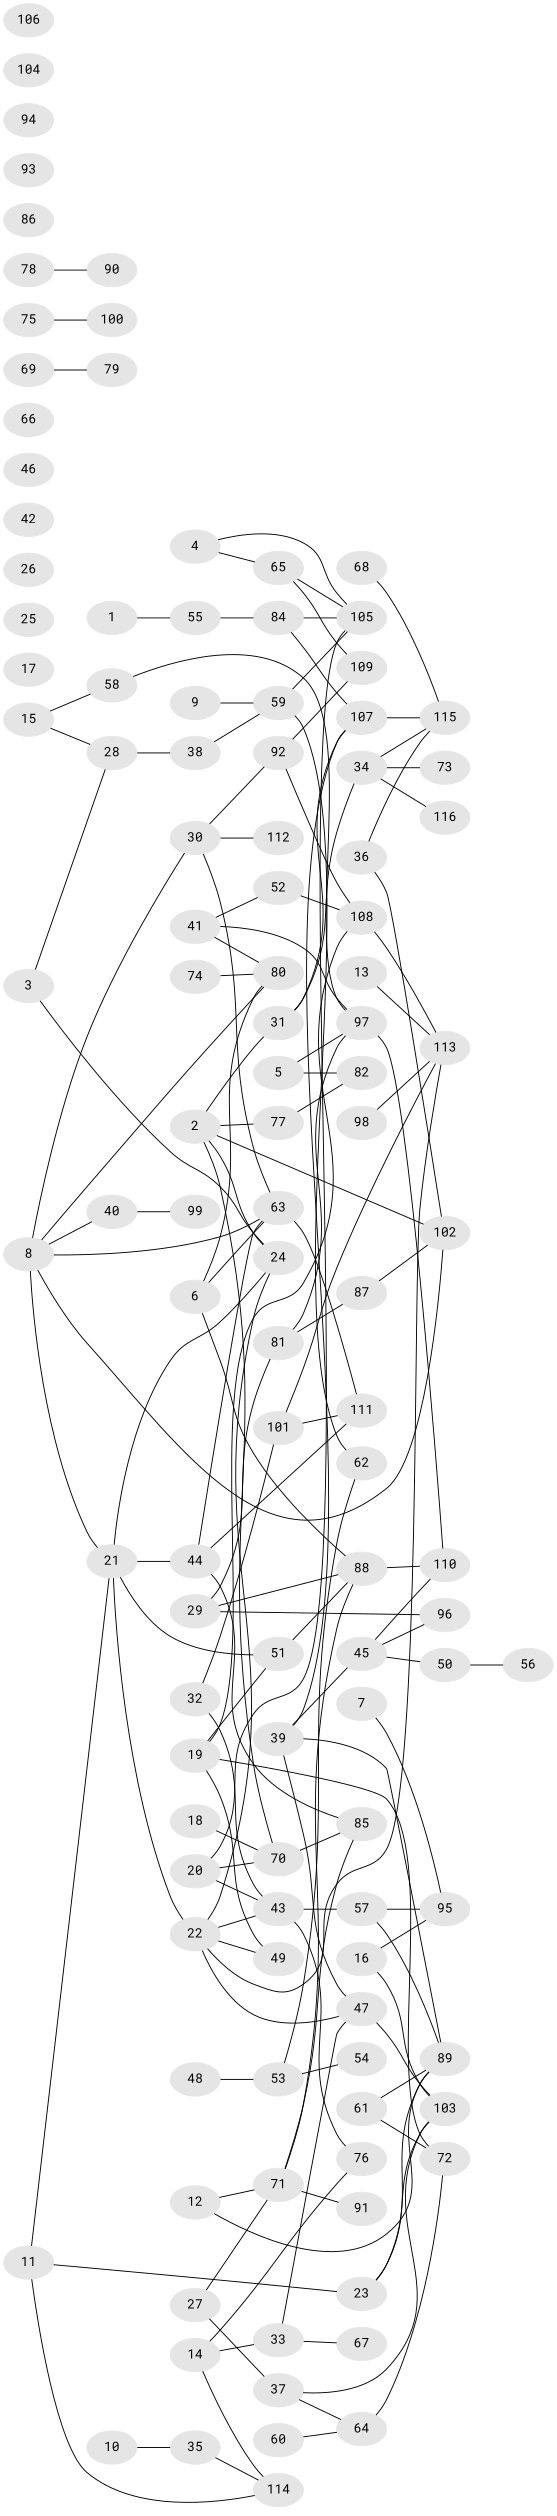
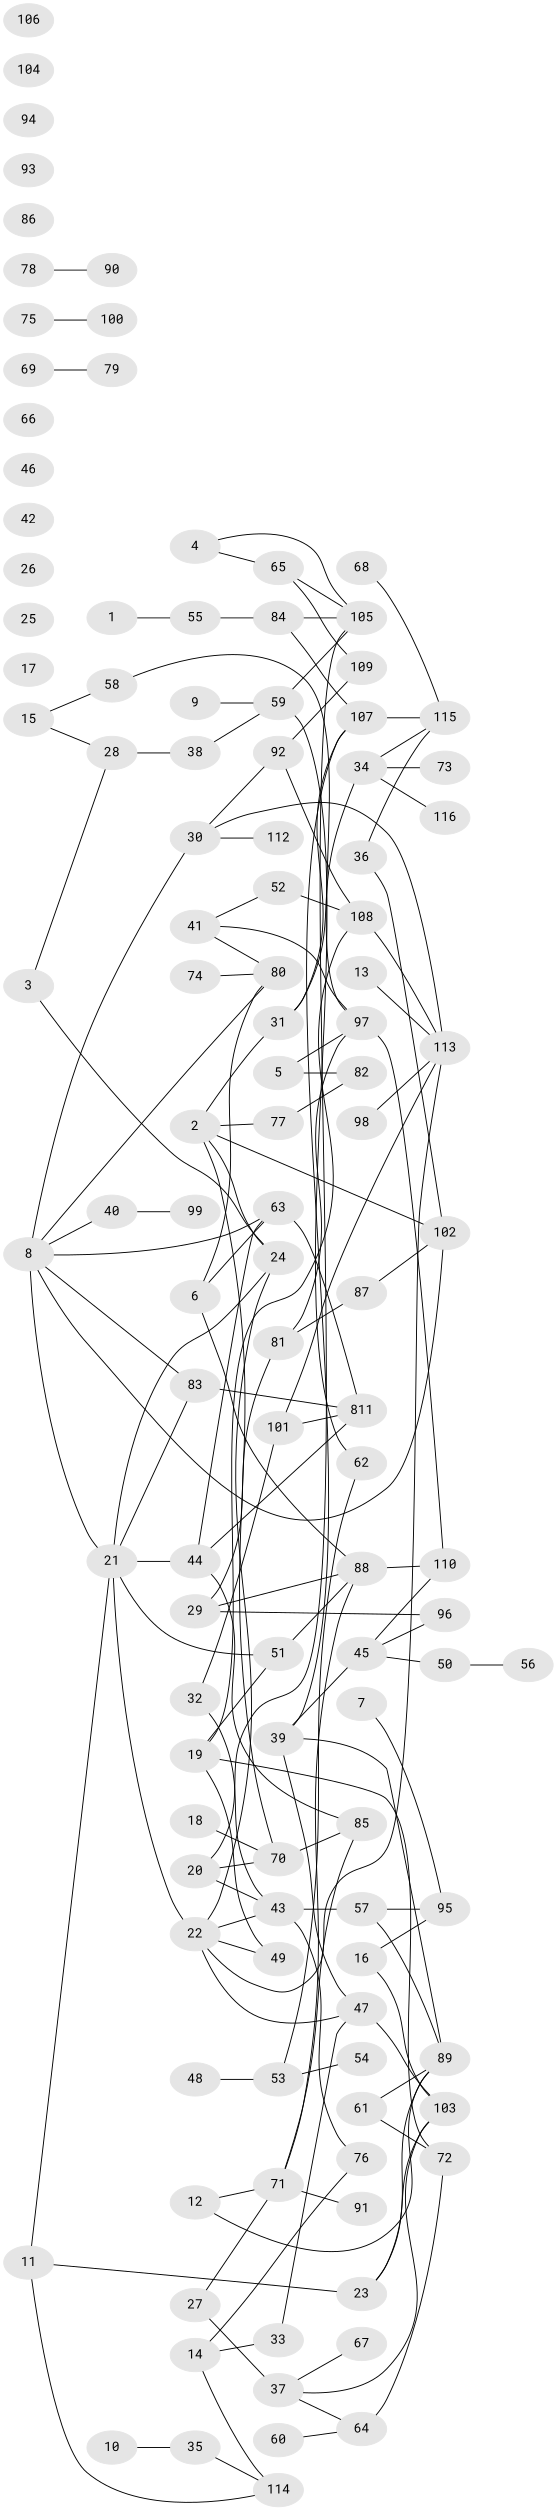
(235, 1006) -> (394, 842)
none -> (195, 1386)
(362, 1411) -> (362, 1411)
(320, 2342) -> (320, 2367)
